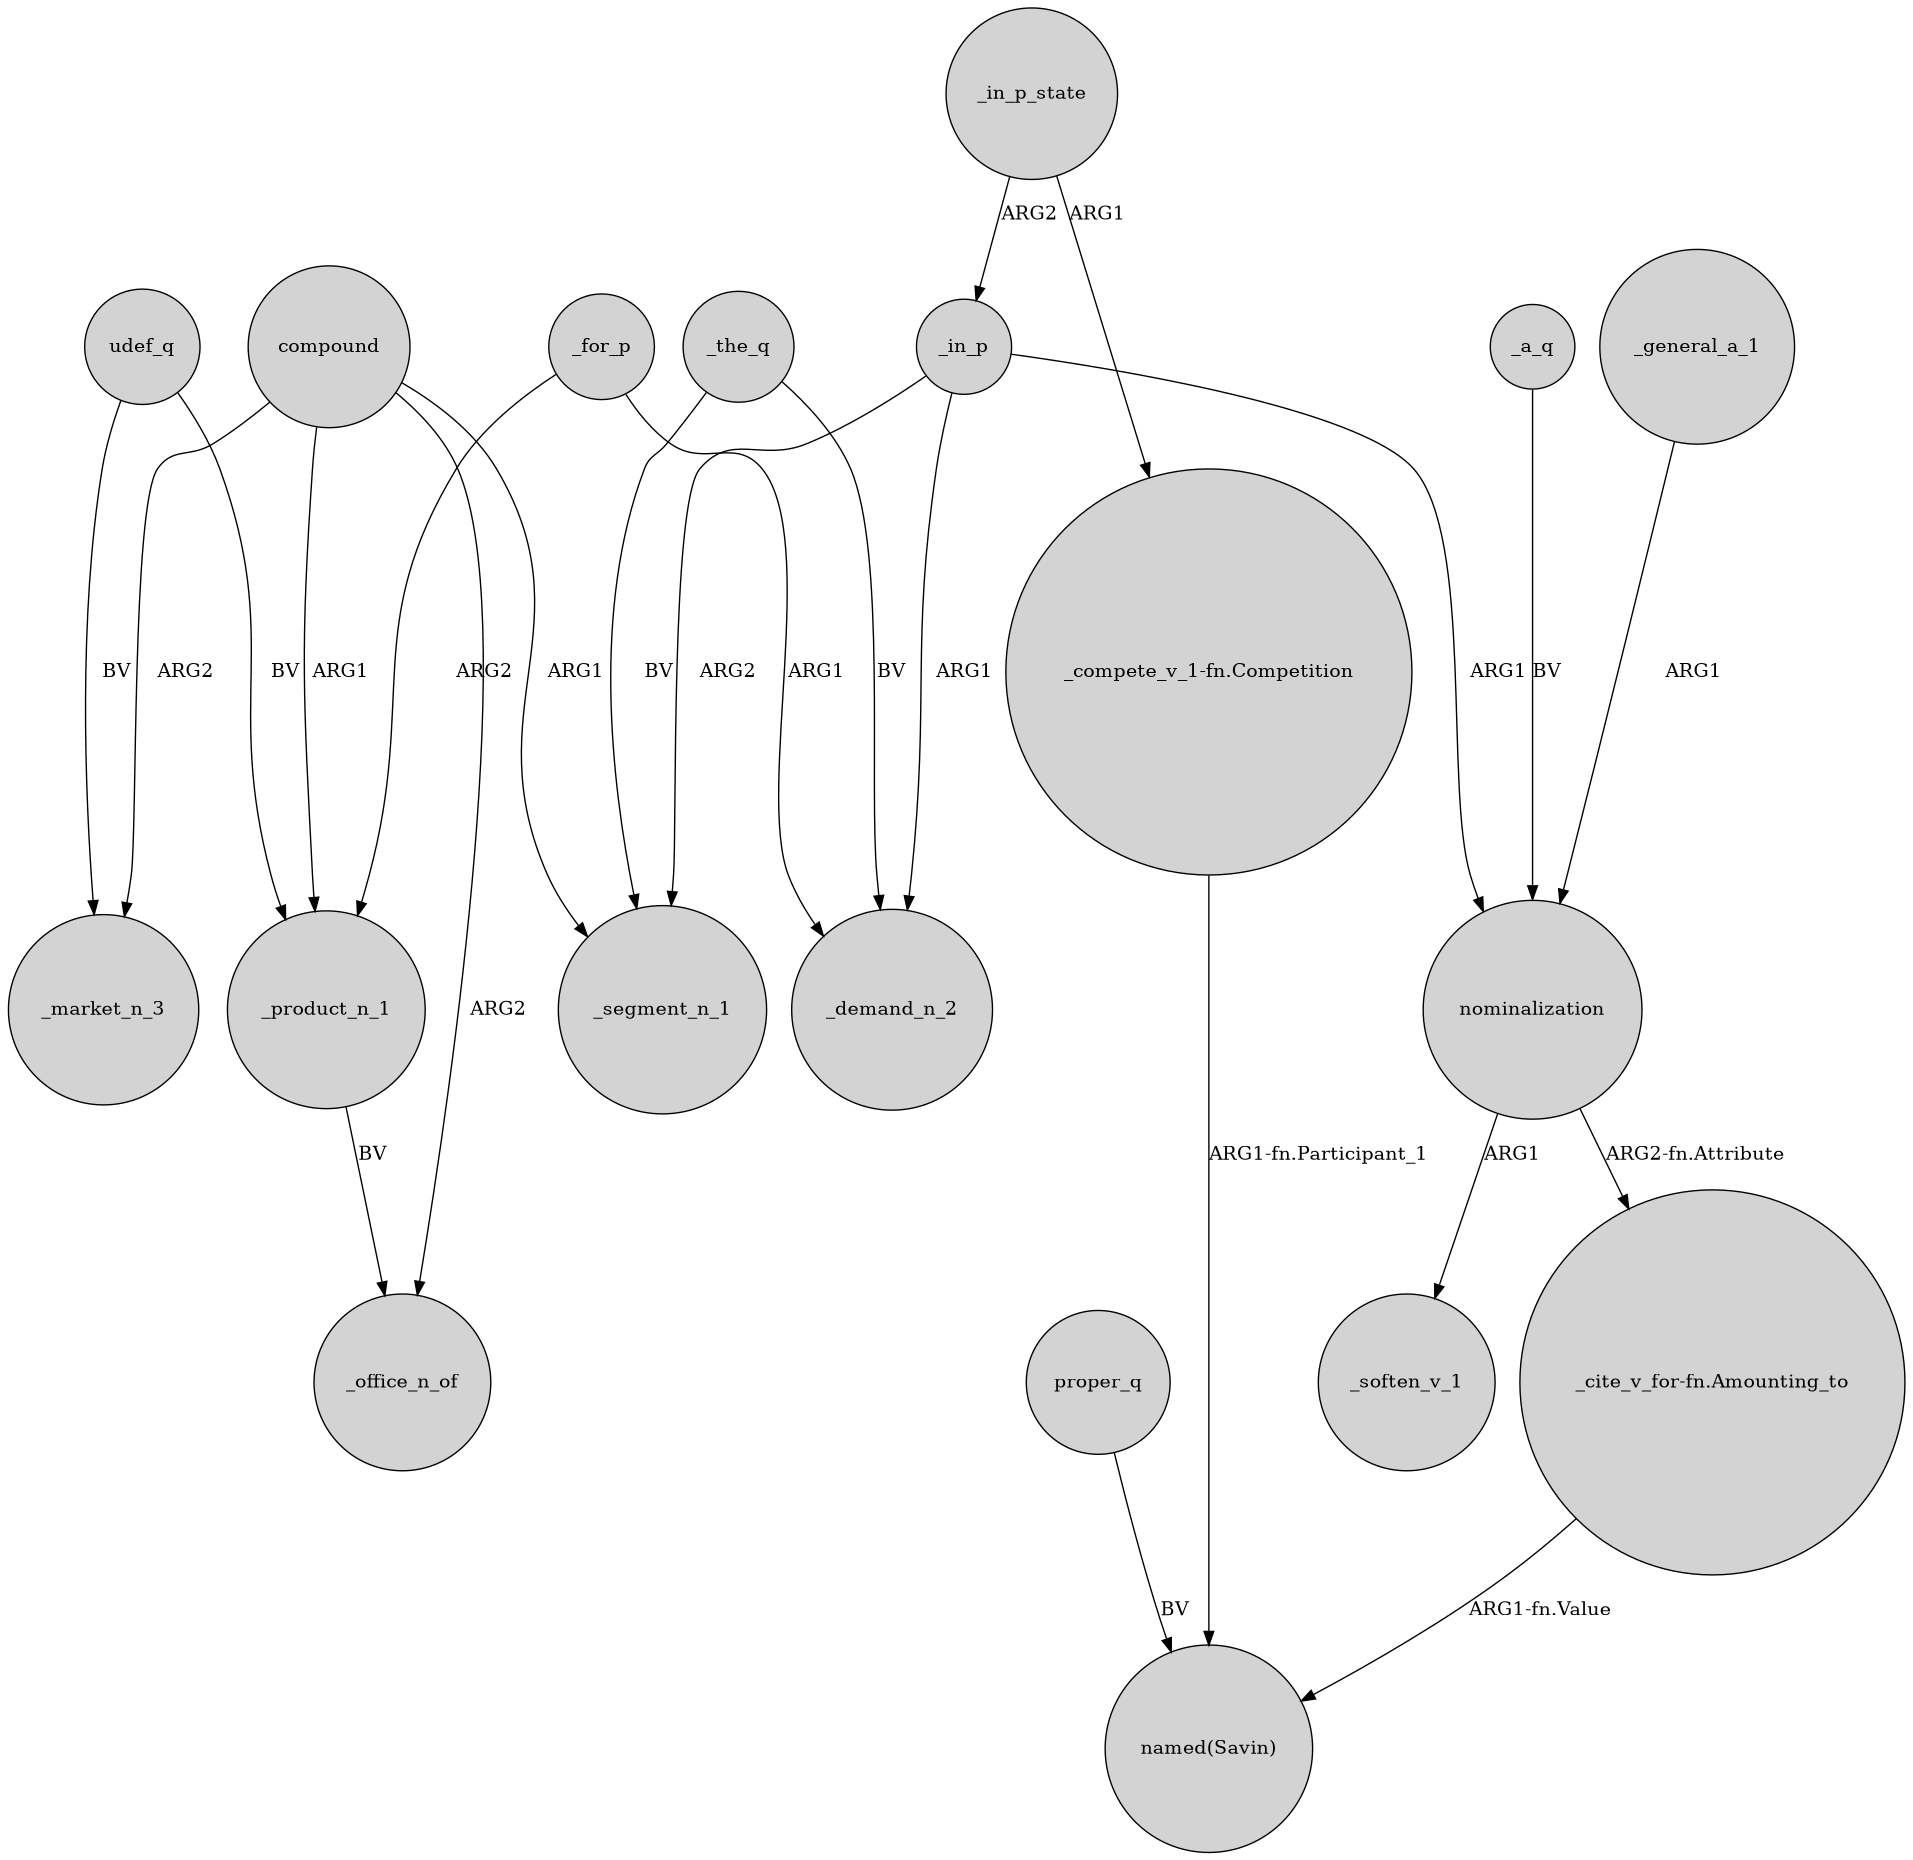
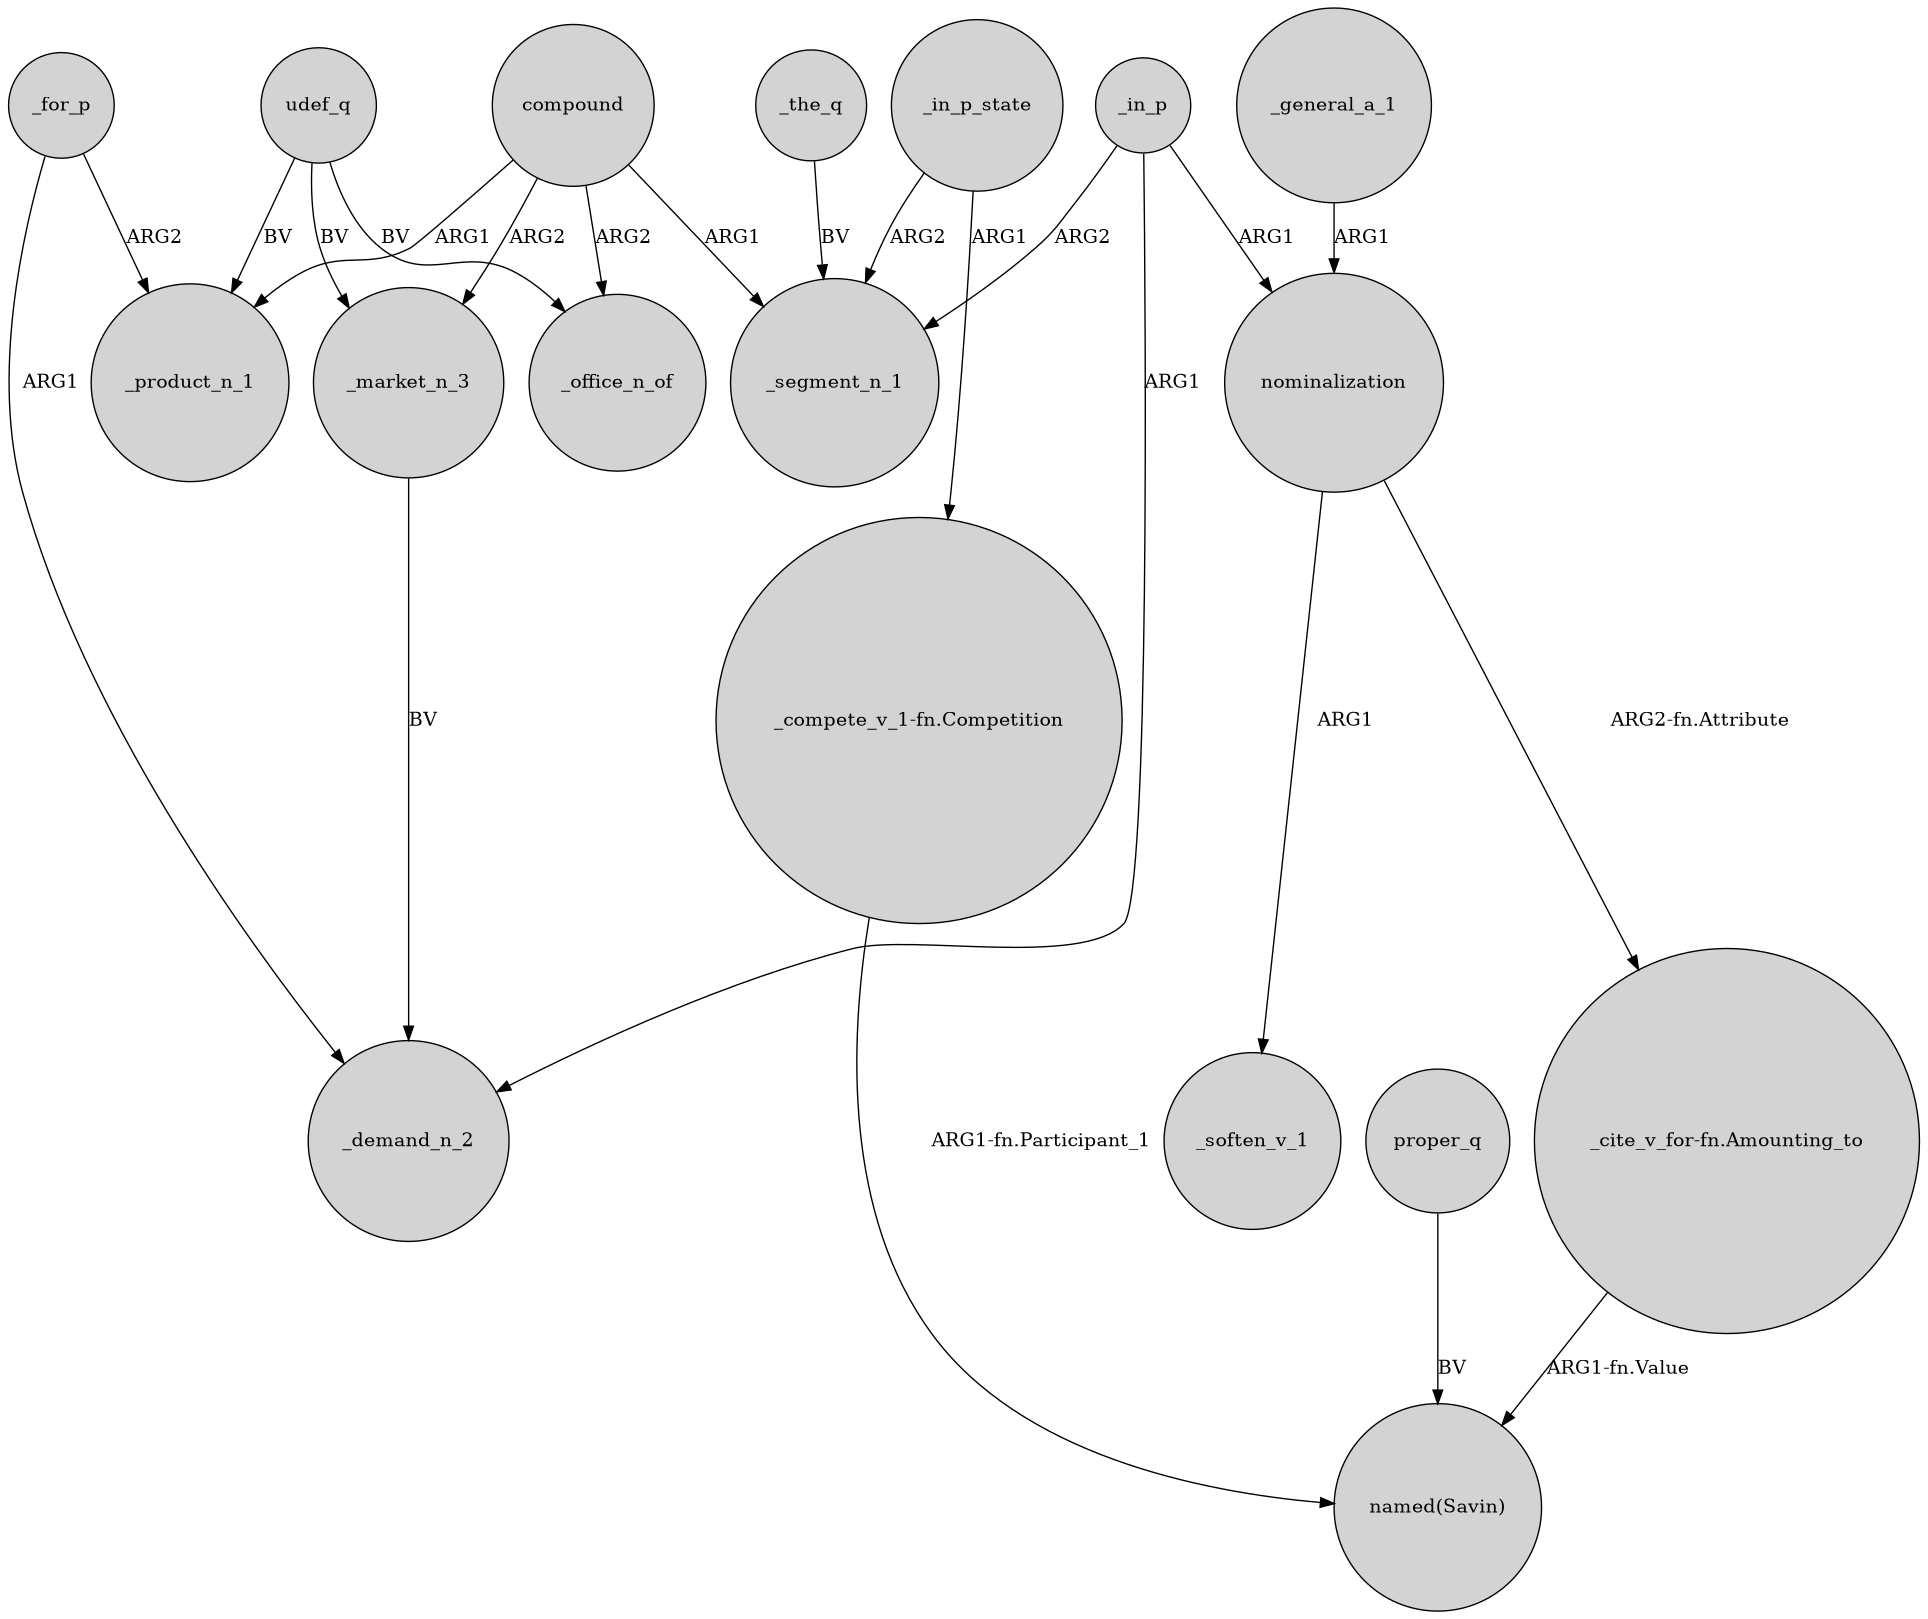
(995, 232) -> (894, 219)
(1533, 347) -> none
(873, 625) -> (409, 752)
(364, 1194) -> (421, 264)
